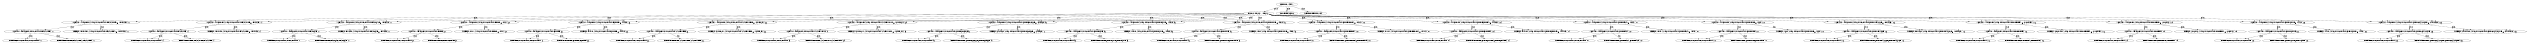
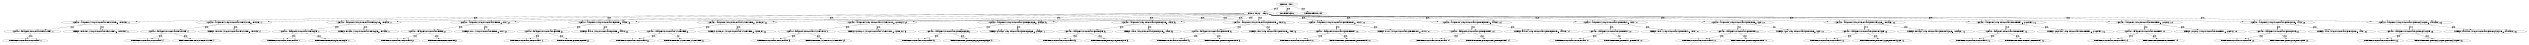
(76, 41) -> none
